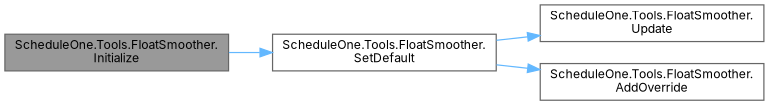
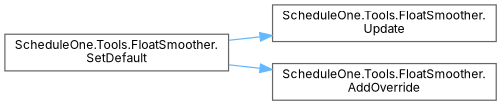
(117, 53) -> none
